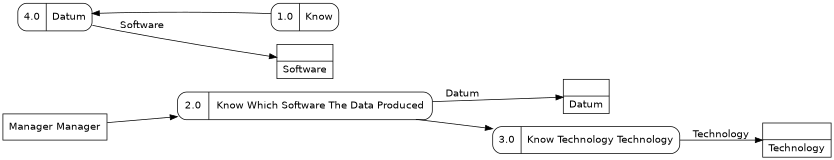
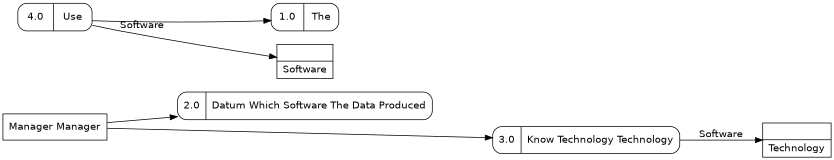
(185, 12) -> (178, 22)
(69, 17) -> (73, 17)
(319, 17) -> (321, 17)
(586, 96) -> none
(321, 106) -> (319, 106)
(451, 124) -> (296, 133)
(721, 135) -> (721, 135)
